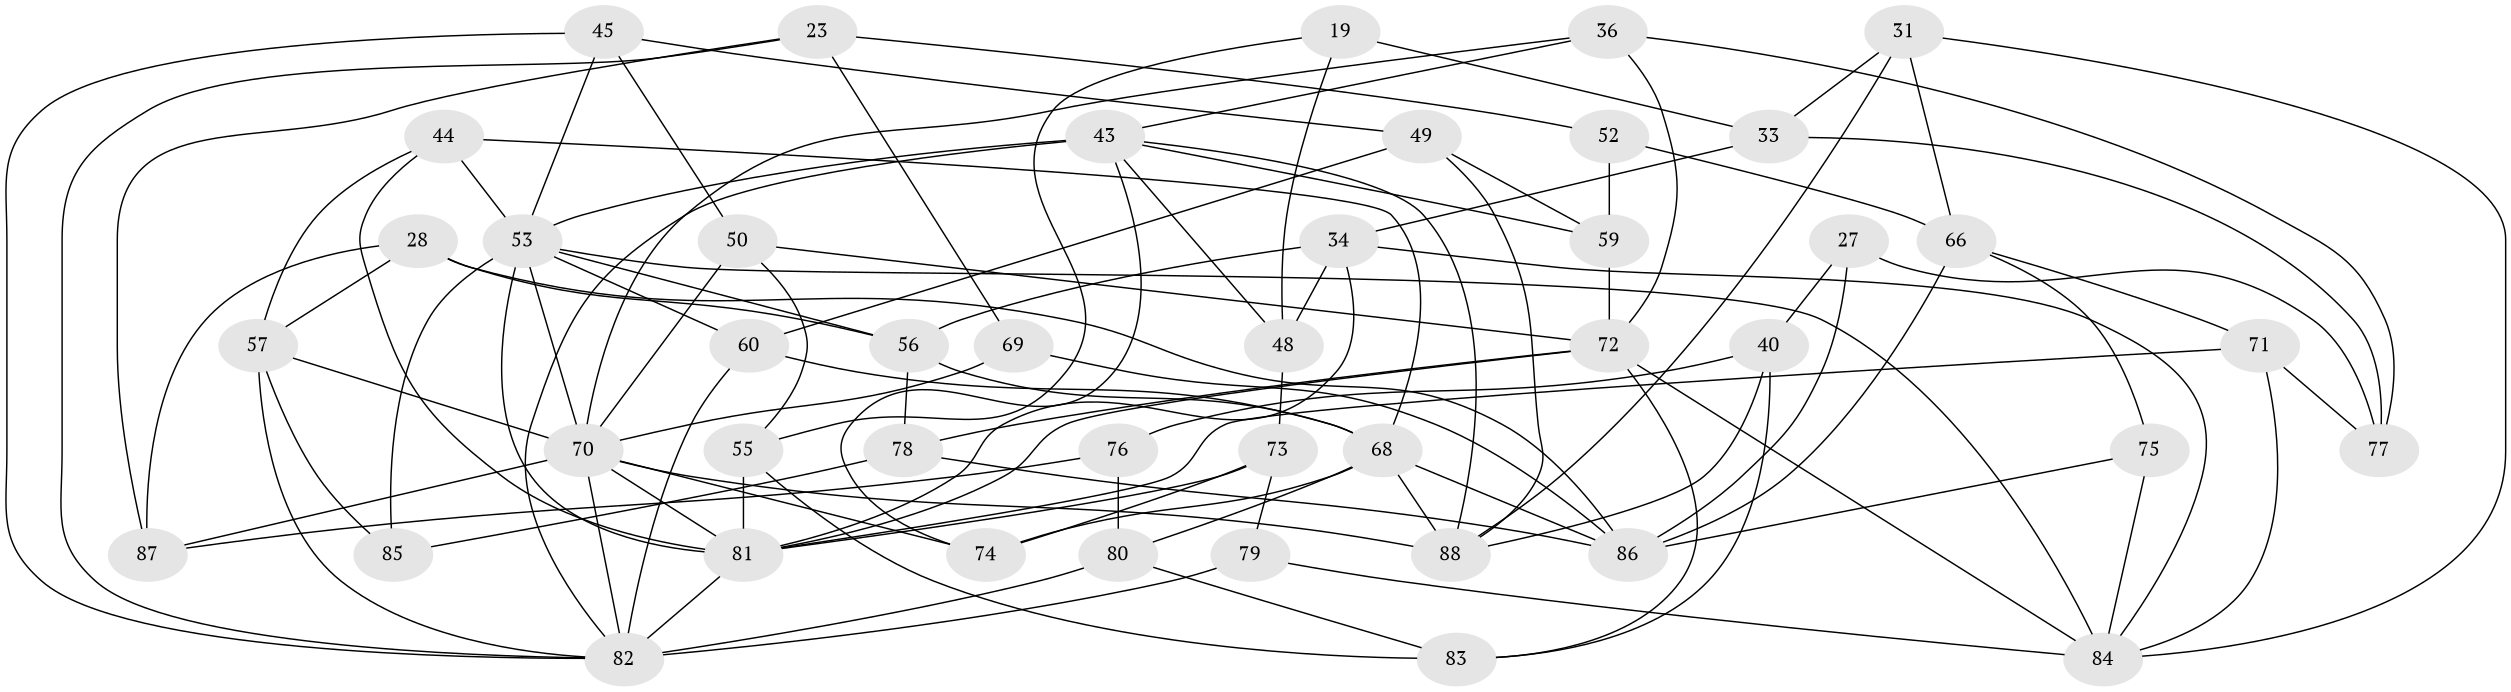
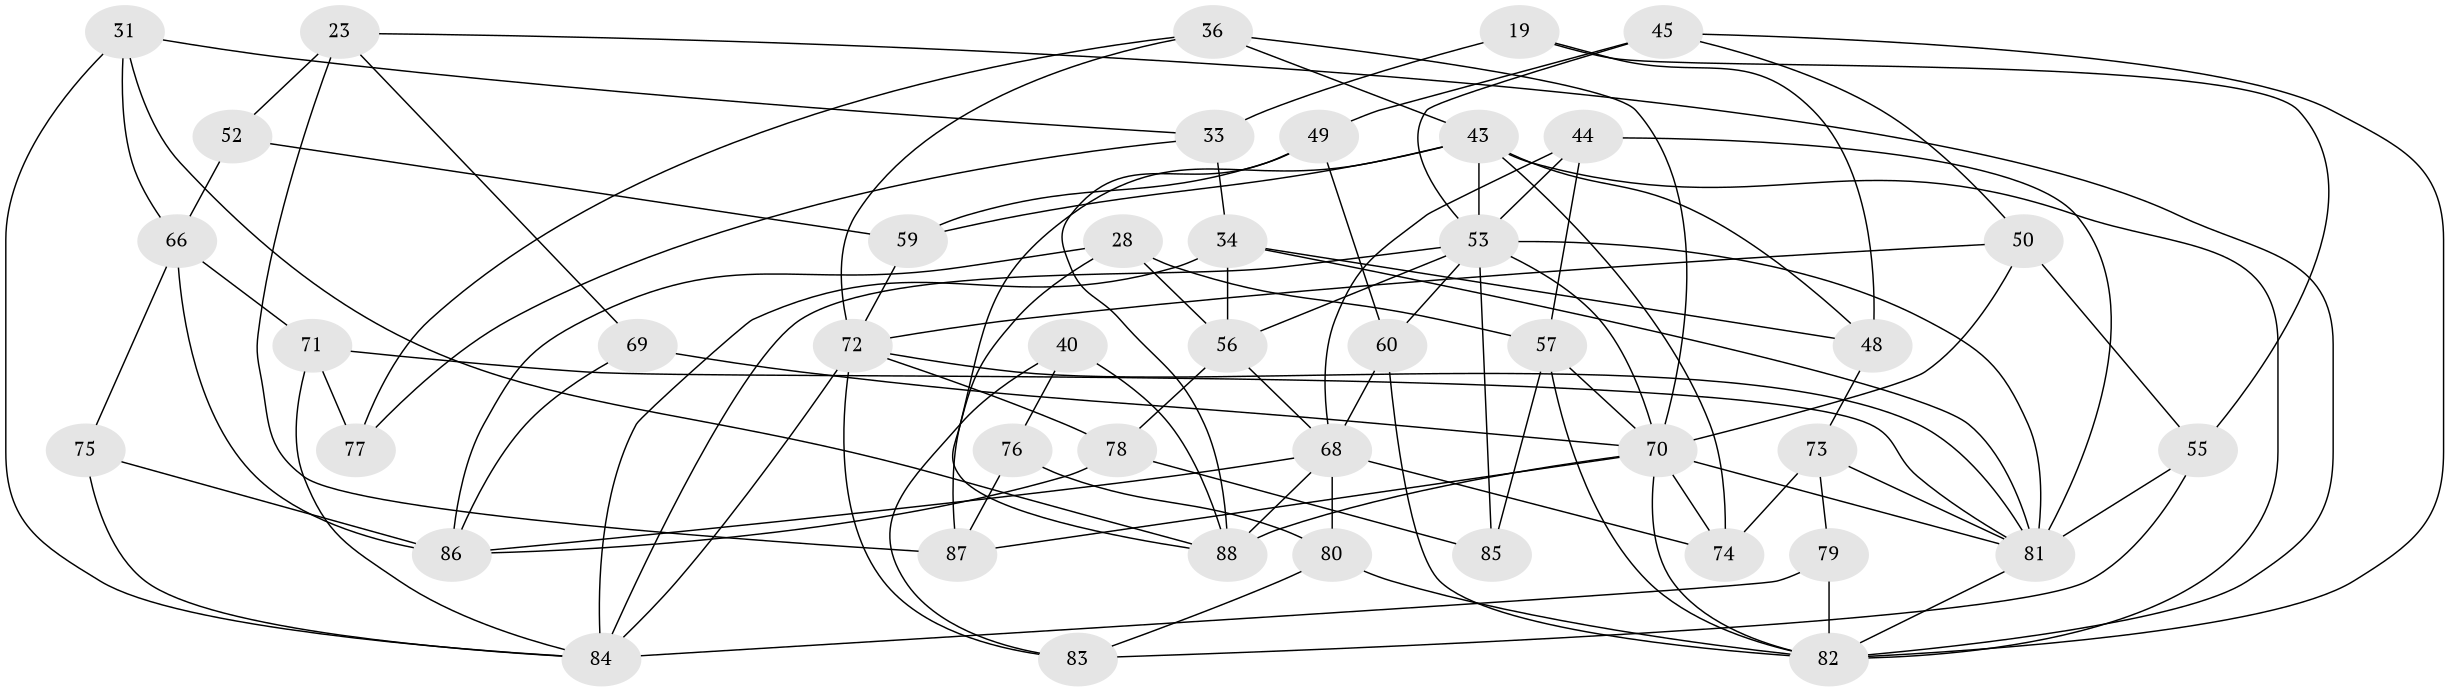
(1849, 241) -> none
